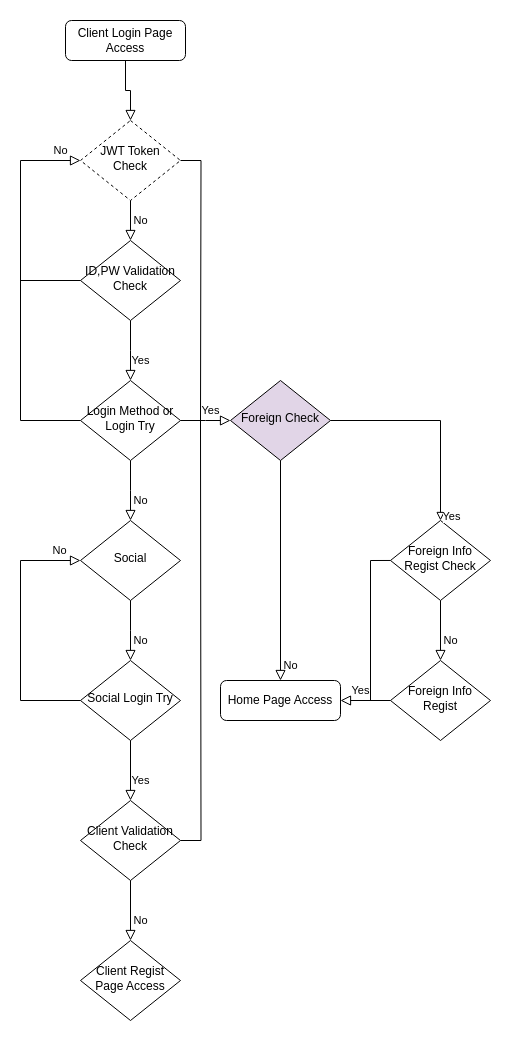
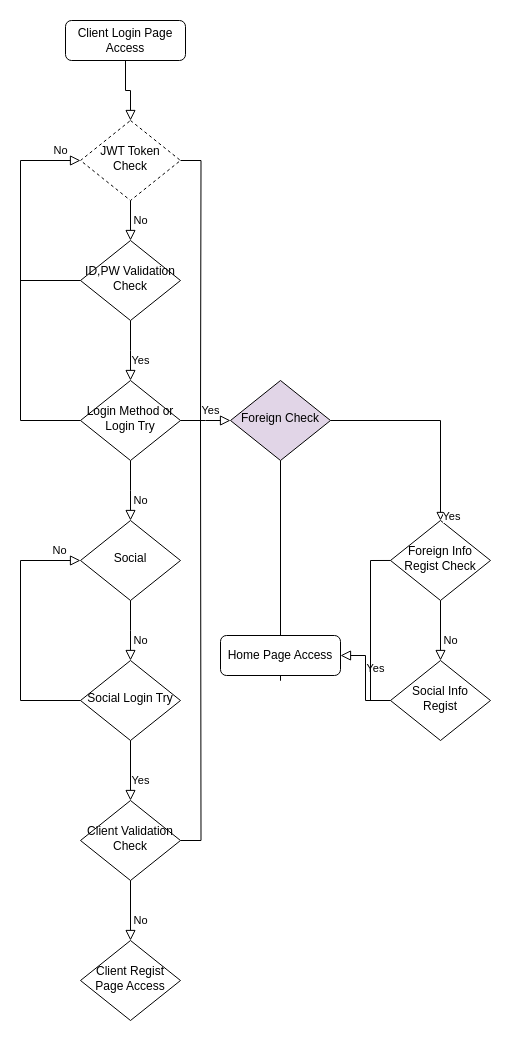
(441, 699) -> (441, 699)
(281, 701) -> (281, 656)
